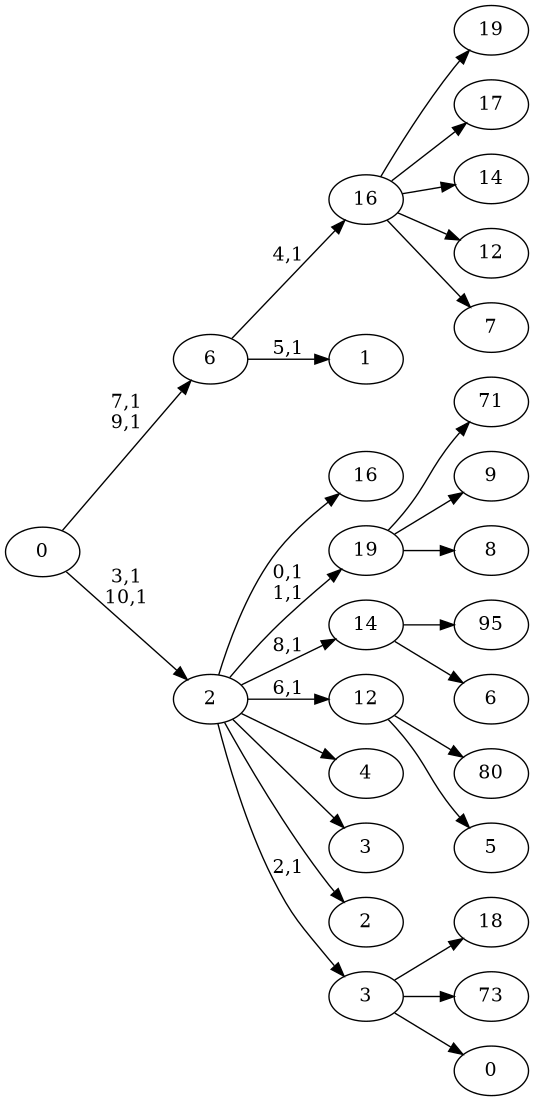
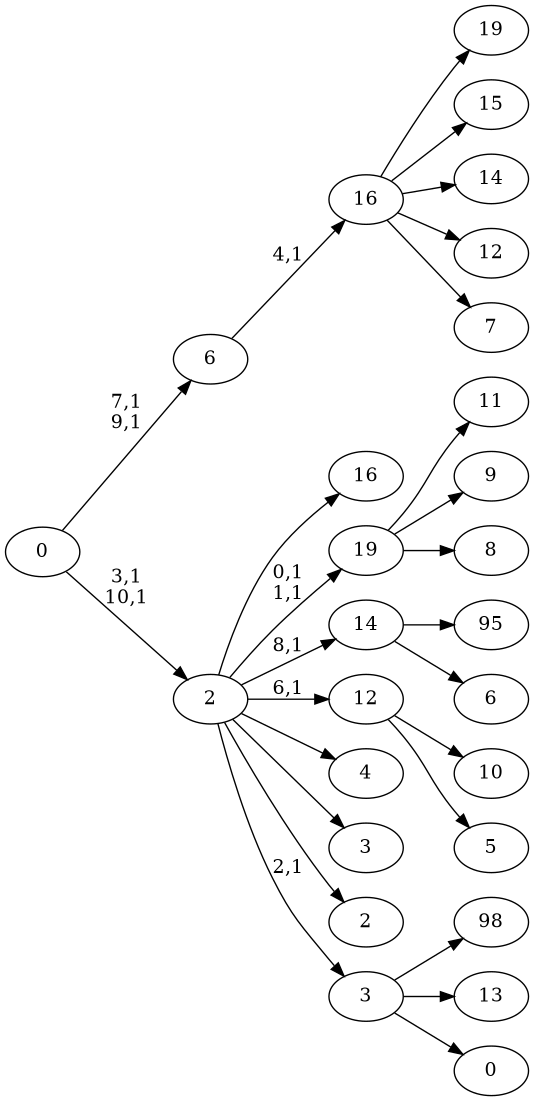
(491, 105) -> (491, 105)
(366, 359) -> none
(491, 402) -> (491, 402)
(491, 774) -> (491, 774)
(491, 922) -> (491, 922)
(491, 997) -> (491, 997)
